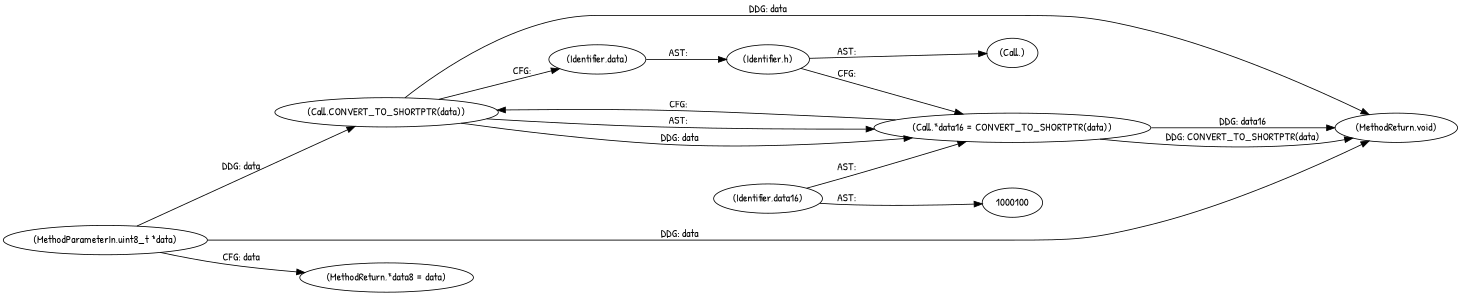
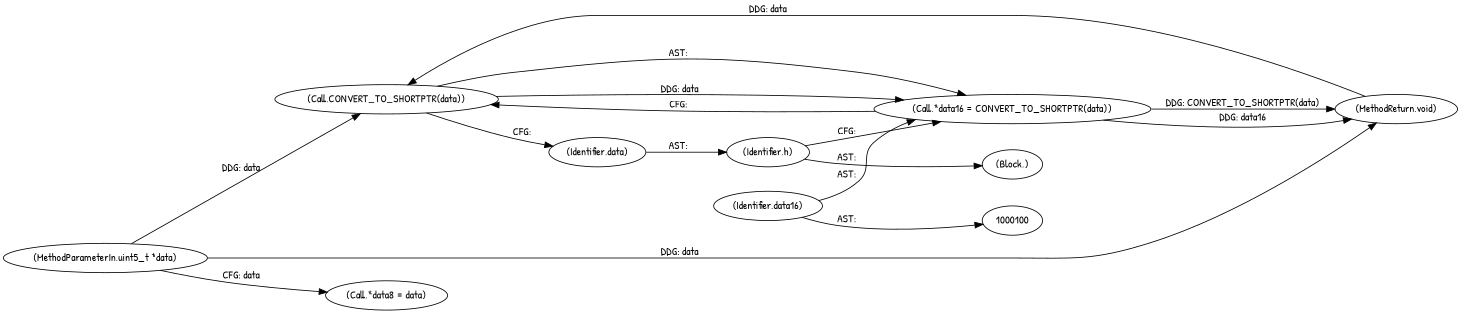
(881, 15) -> (889, 15)
(1012, 53) -> (1012, 164)
(105, 240) -> (105, 258)
(387, 278) -> (387, 295)
